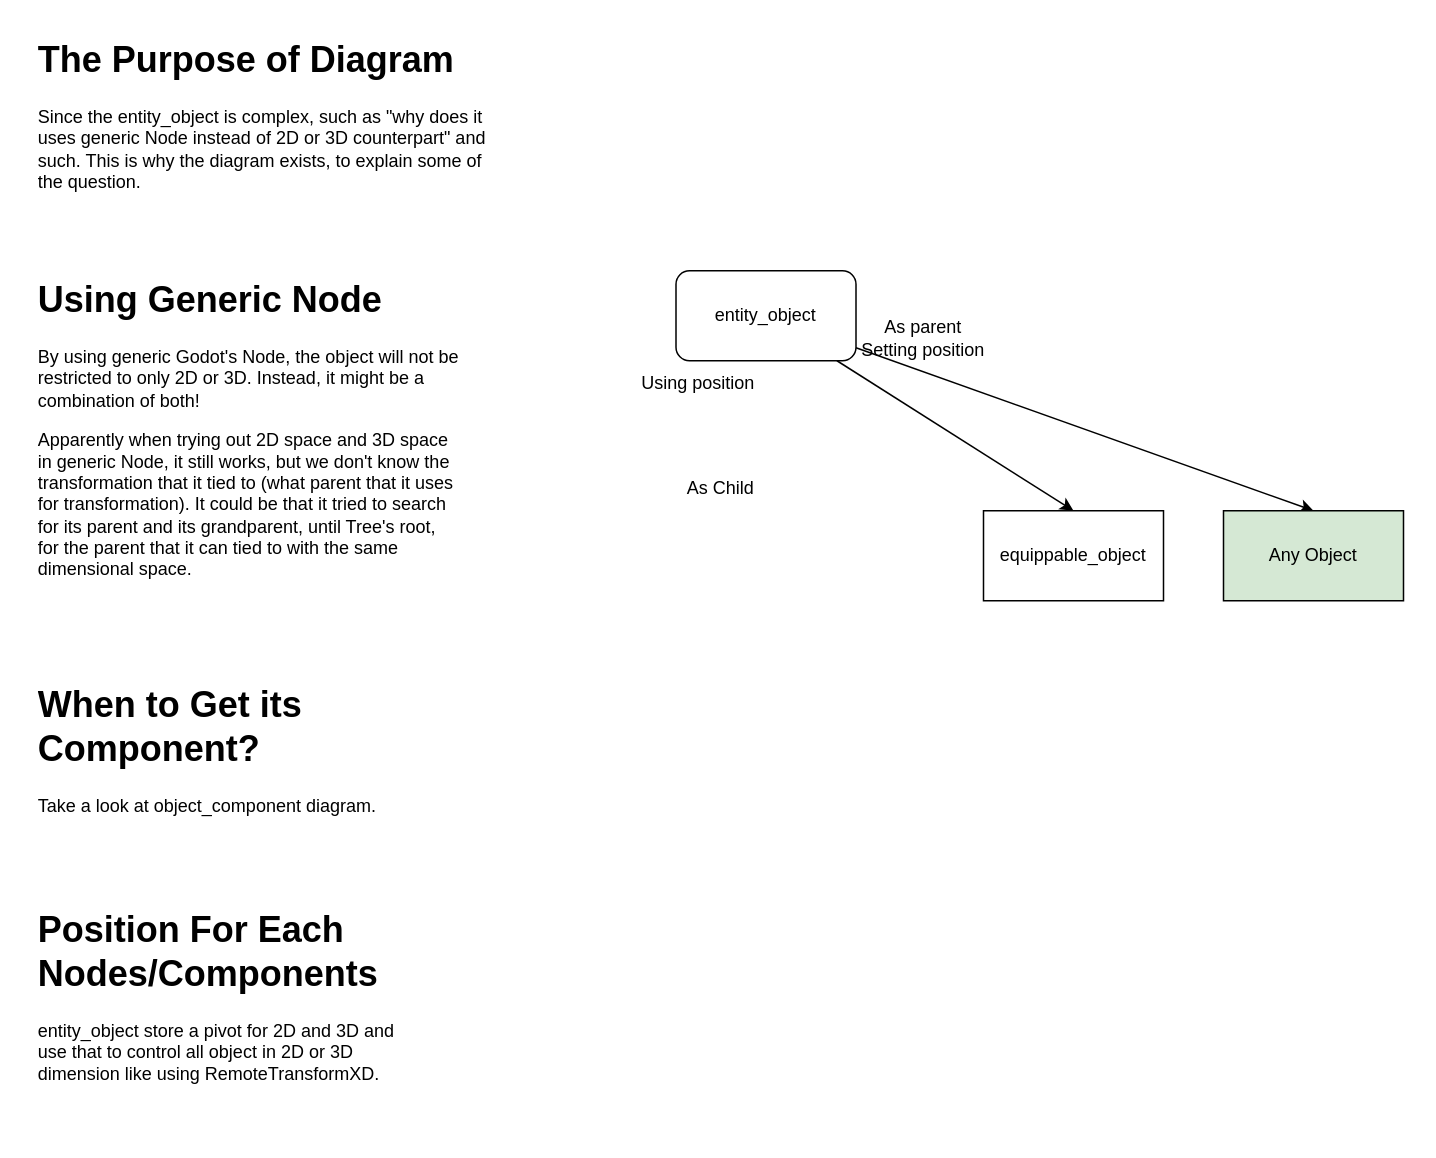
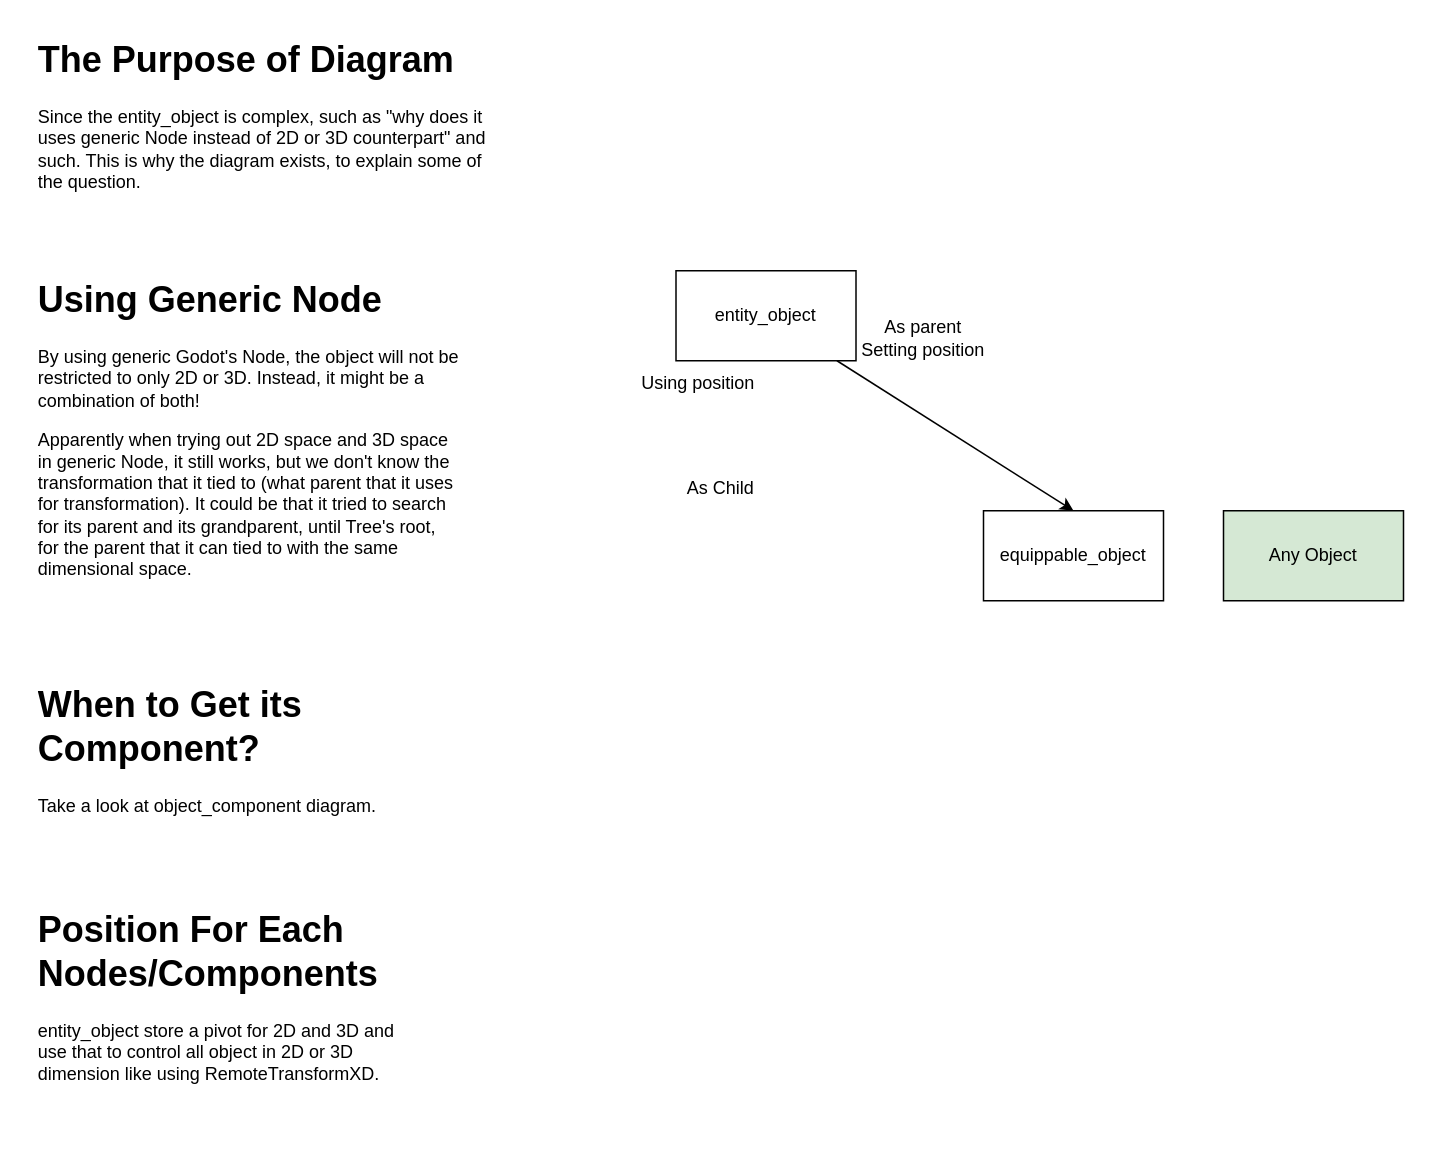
(766, 316) -> (766, 316)
(1080, 428) -> none
